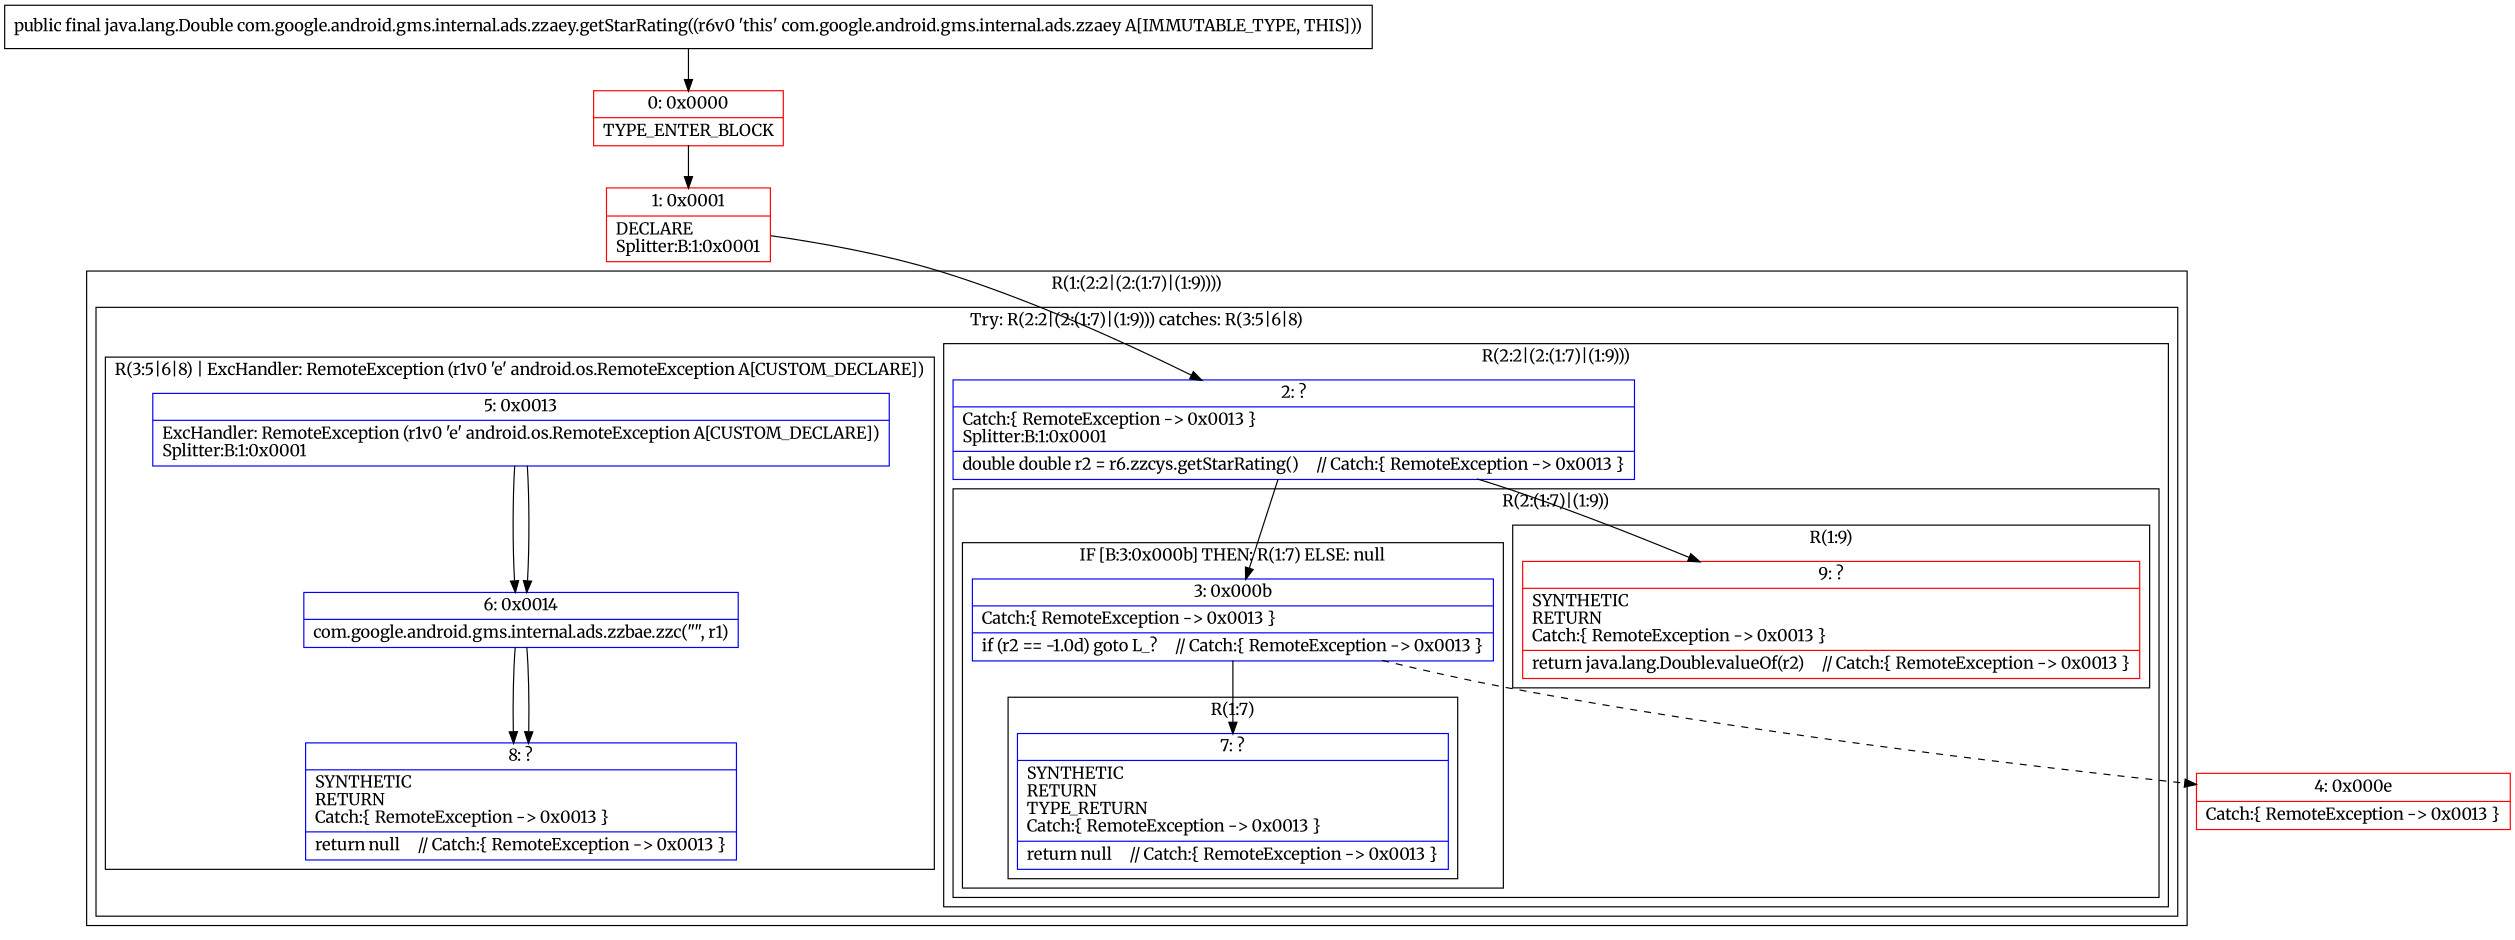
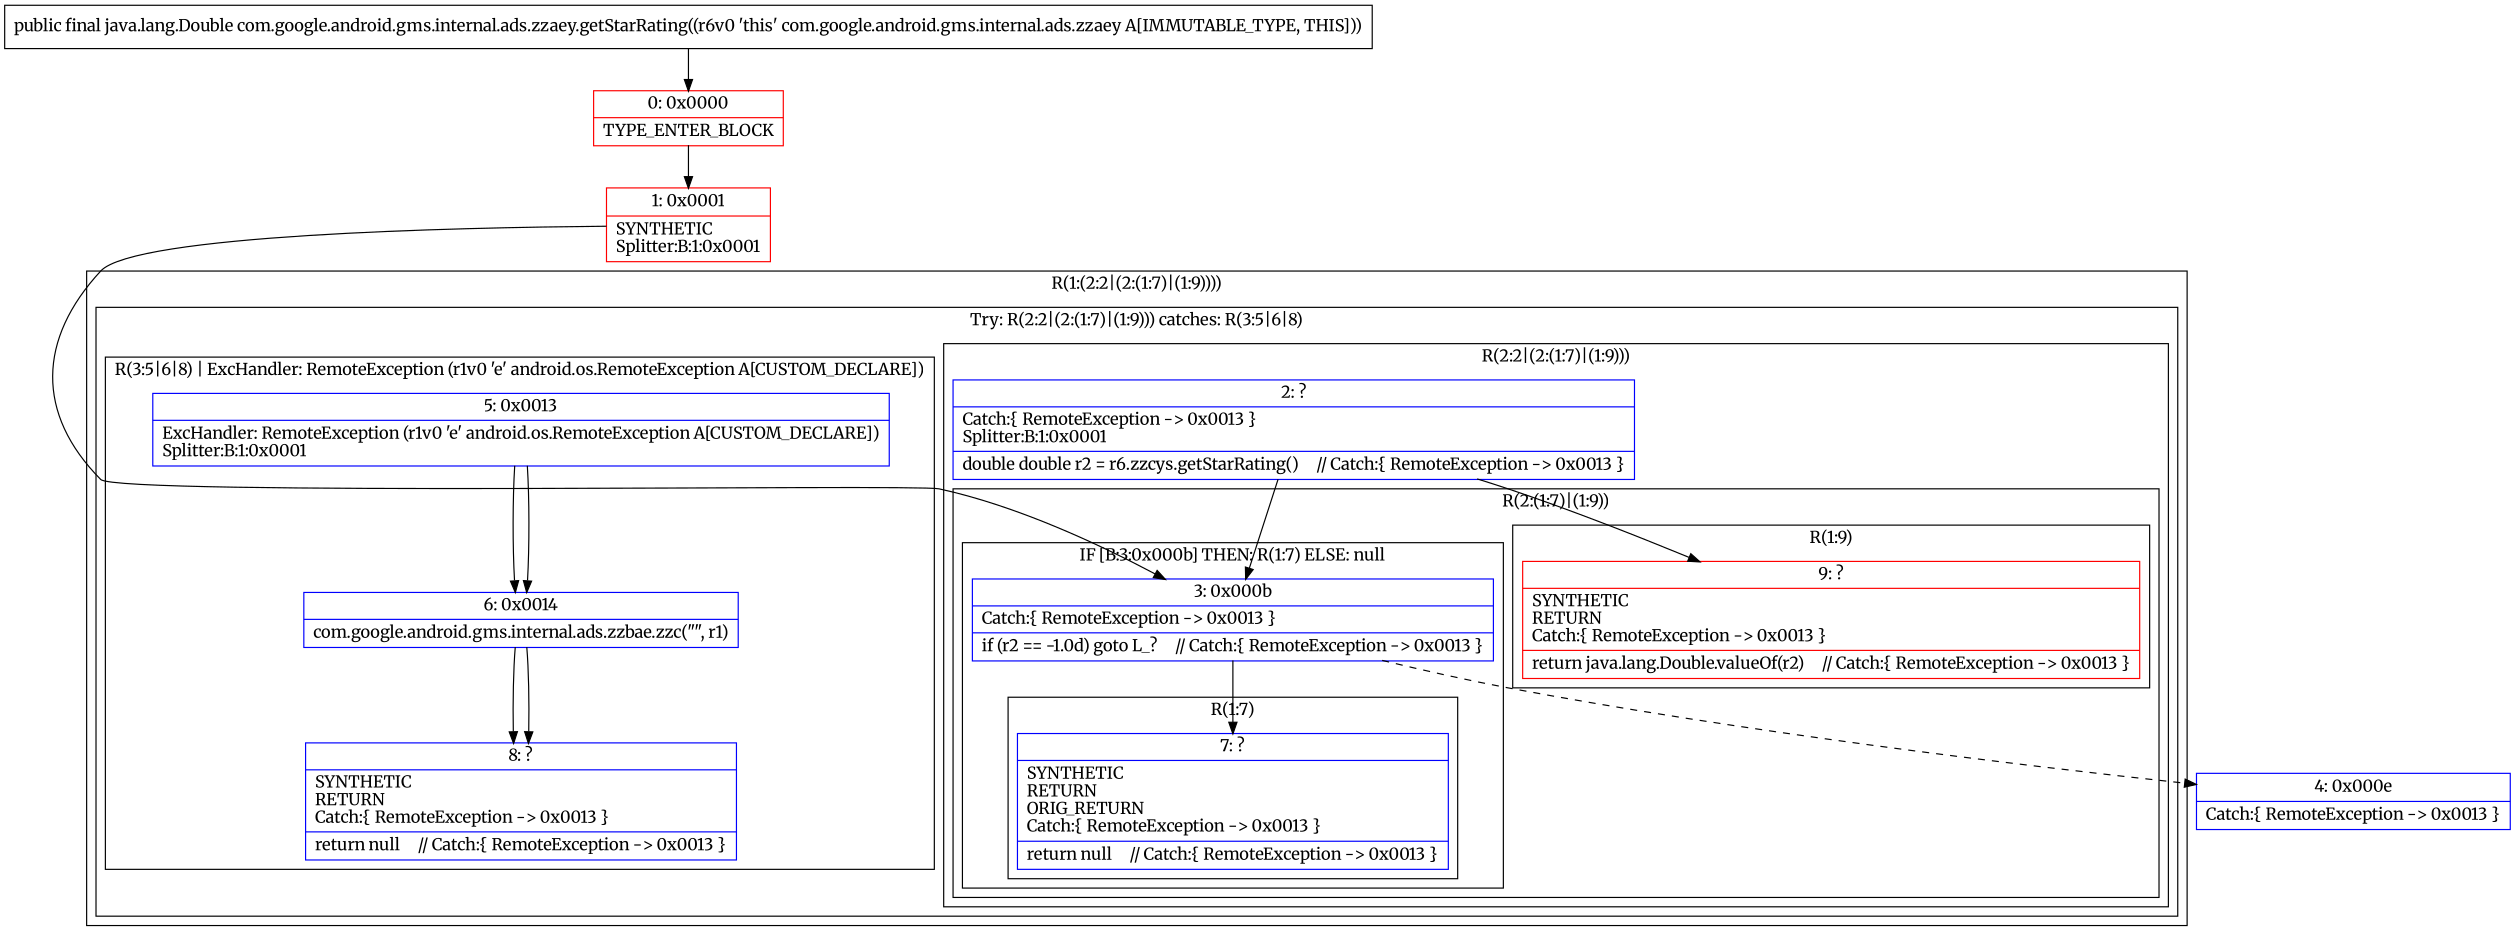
(655, 229) -> (664, 229)
(987, 287) -> (263, 487)
(2353, 801) -> (2353, 801)
(1087, 809) -> (1085, 809)
